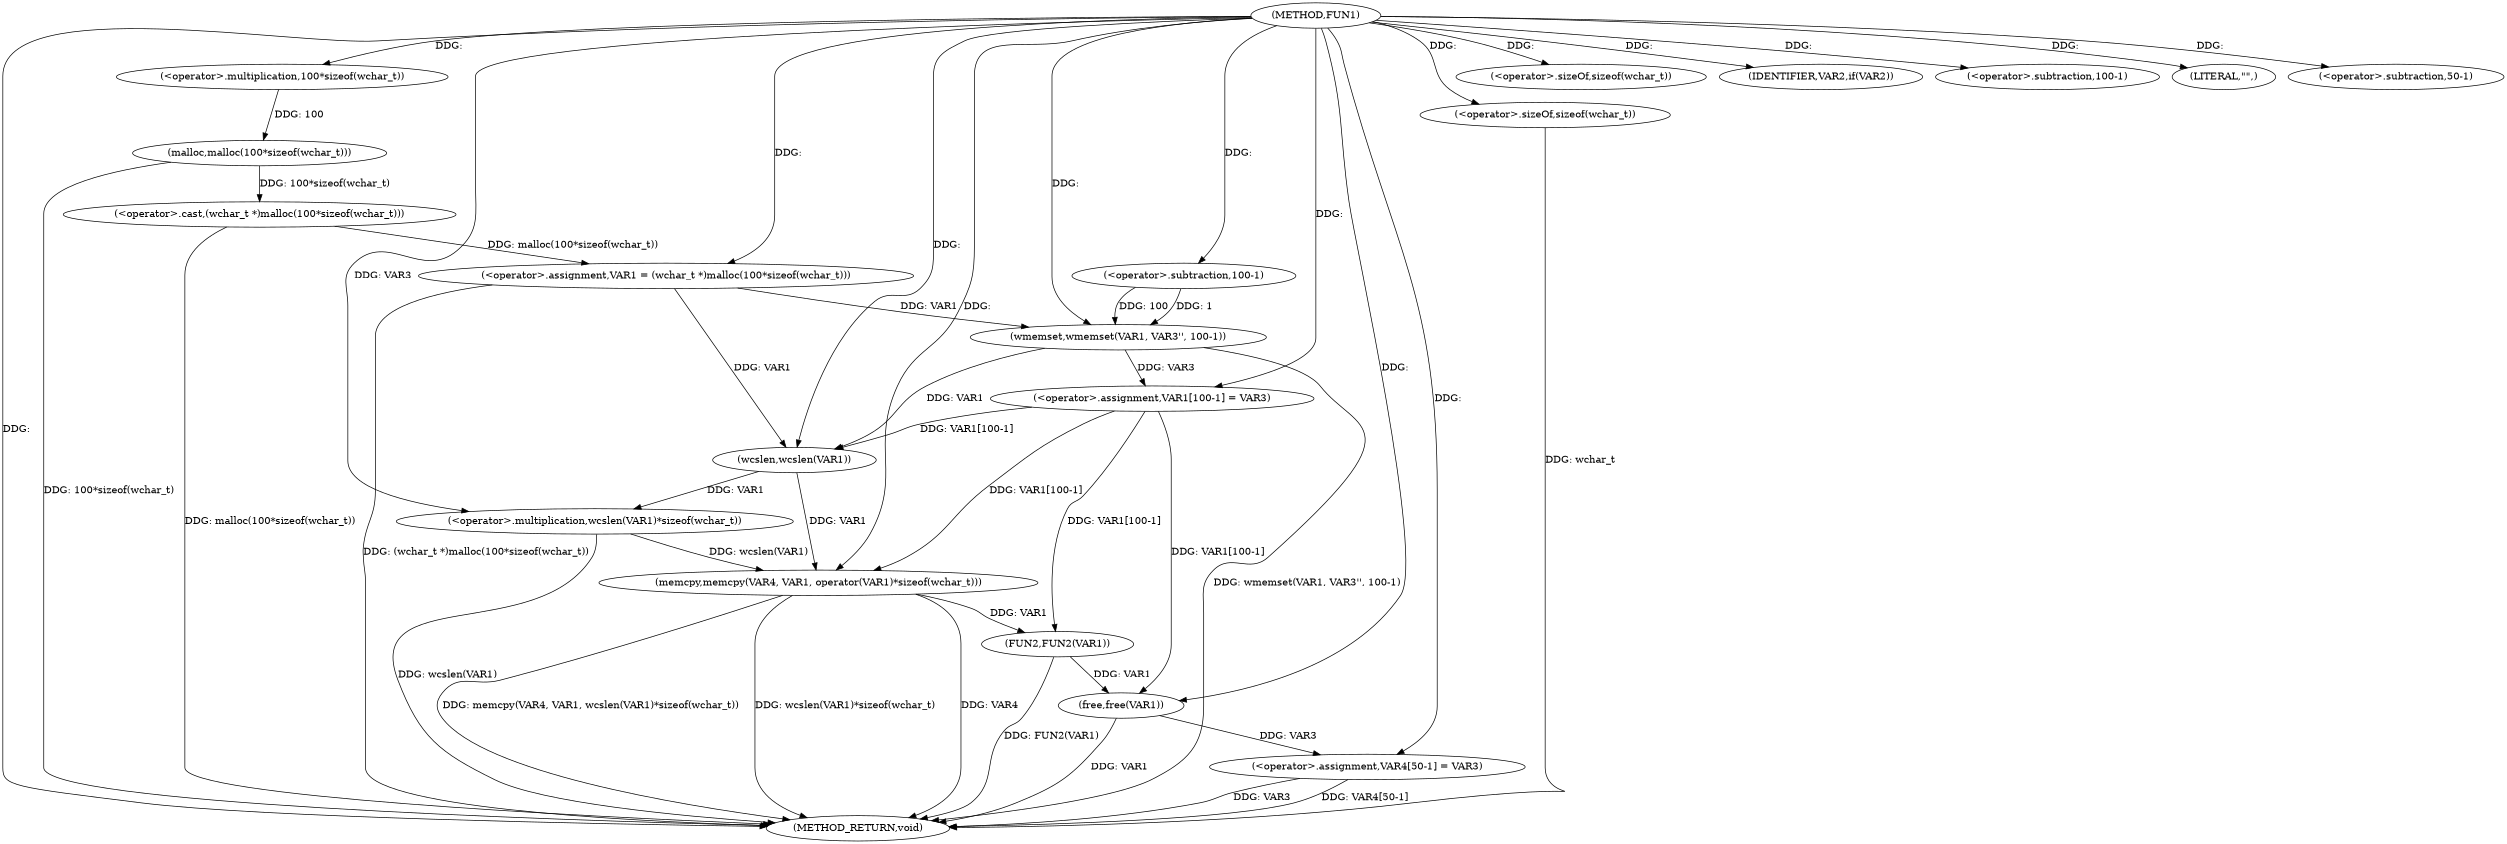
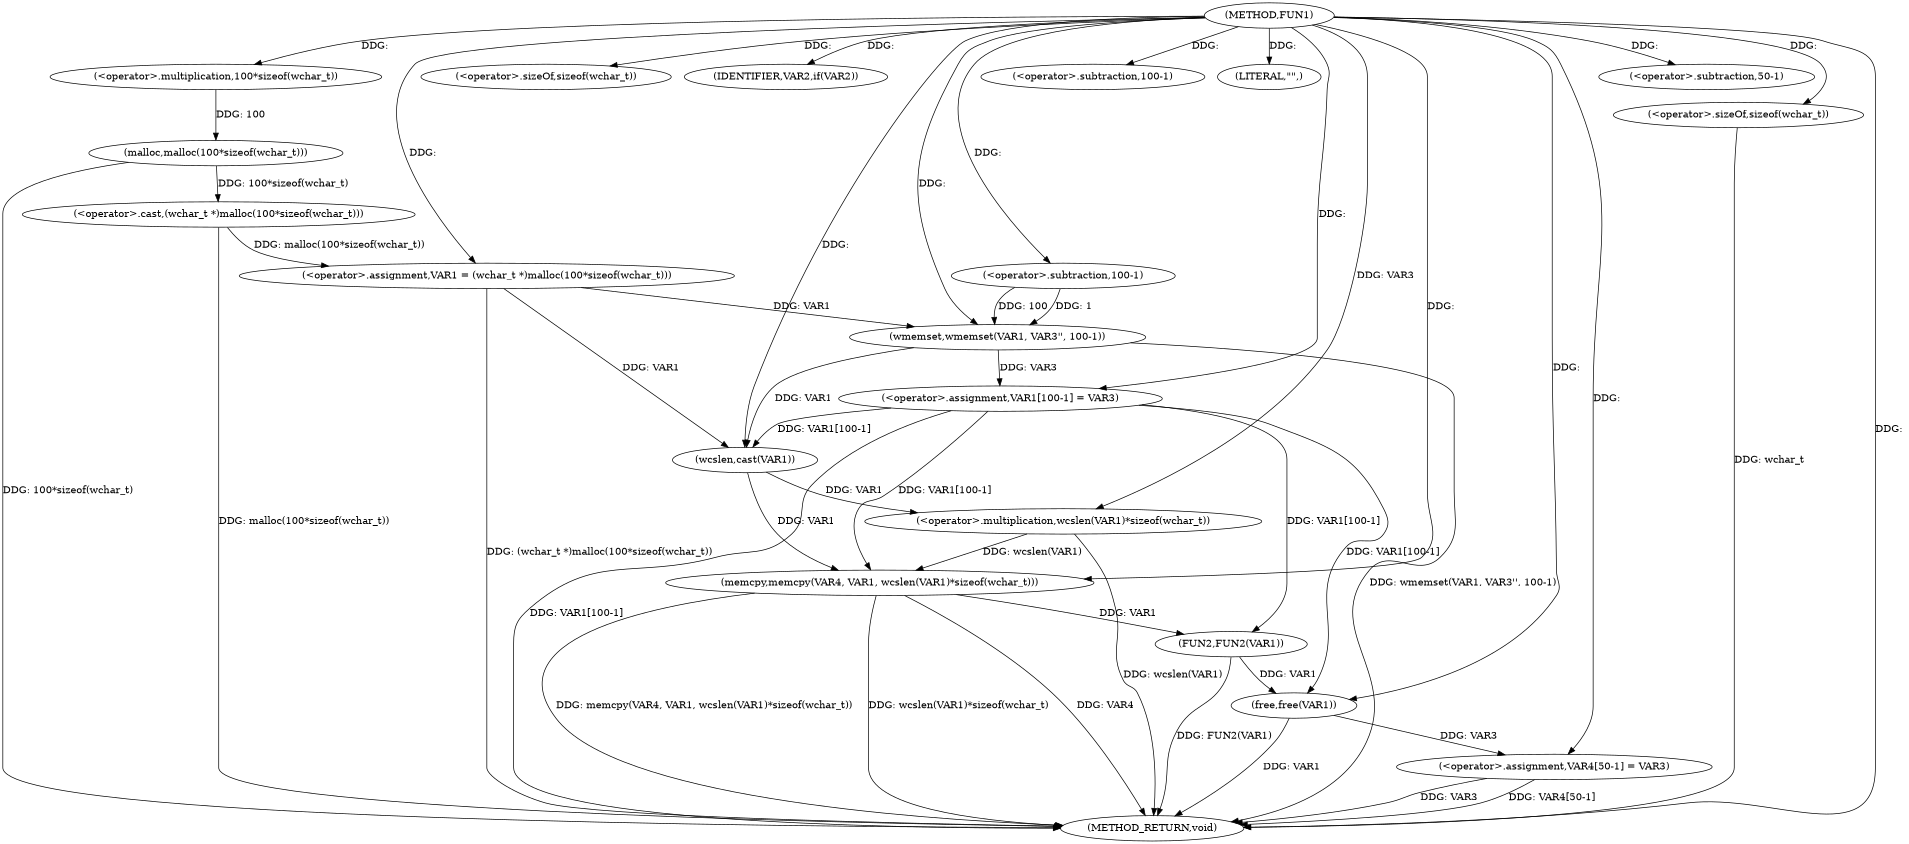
(794, 460) -> (745, 460)
(818, 583) -> (880, 583)
none -> (514, 715)
